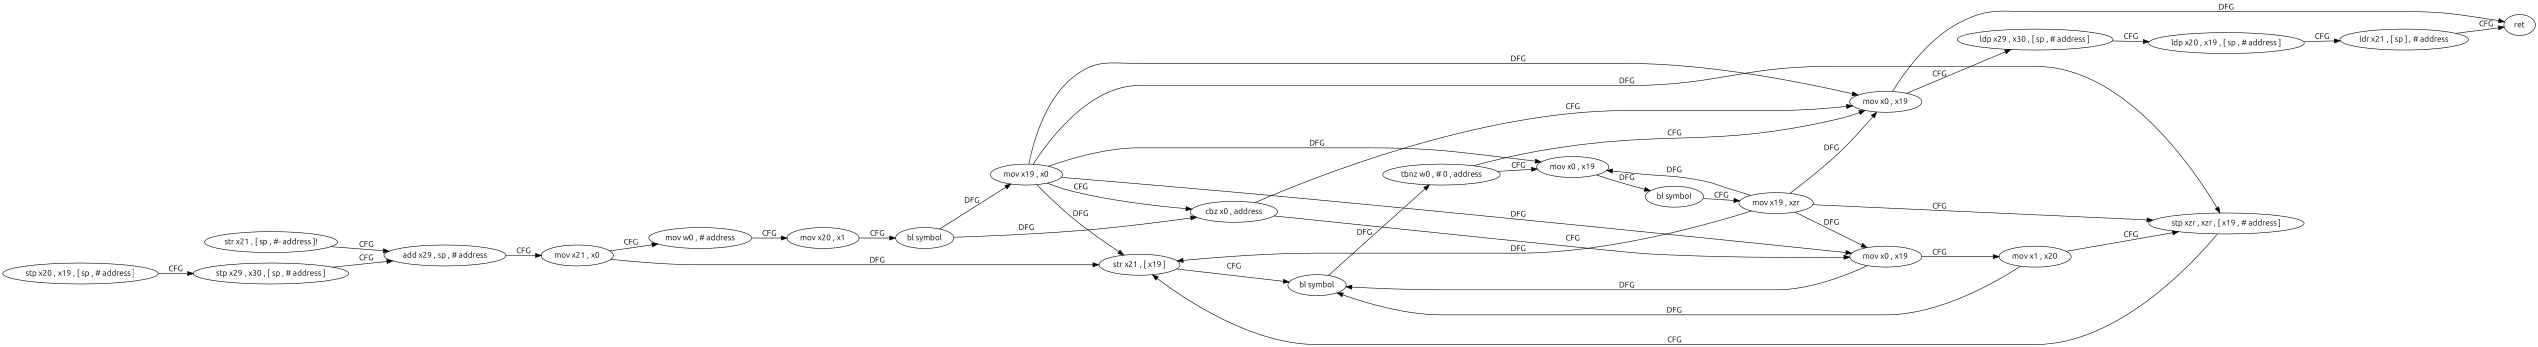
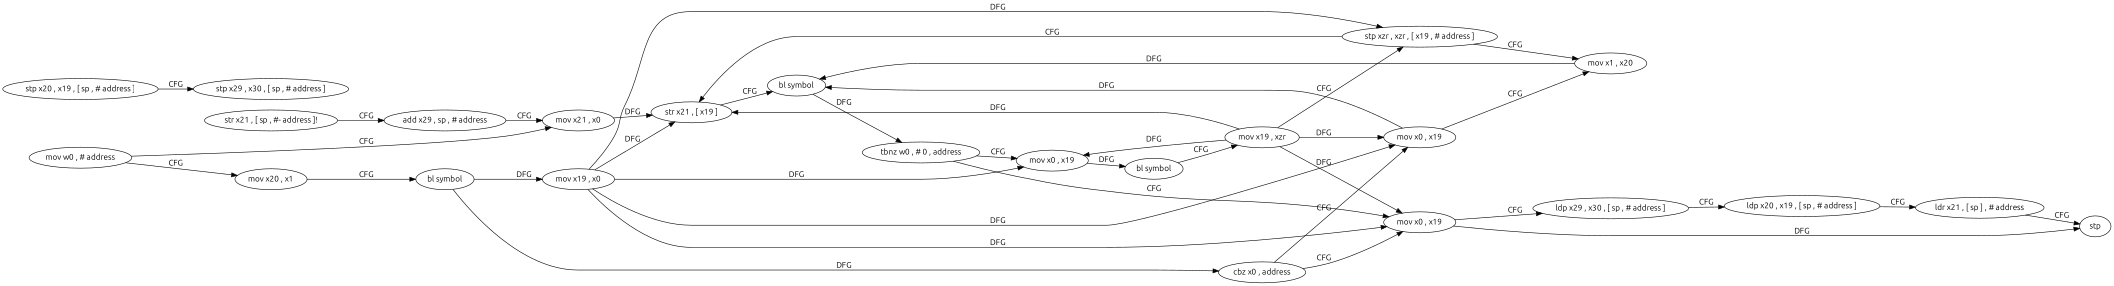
(2520, 25) -> (2095, 226)
(1116, 200) -> none
(2119, 242) -> (1523, 51)
(631, 248) -> (339, 148)
(360, 264) -> none
